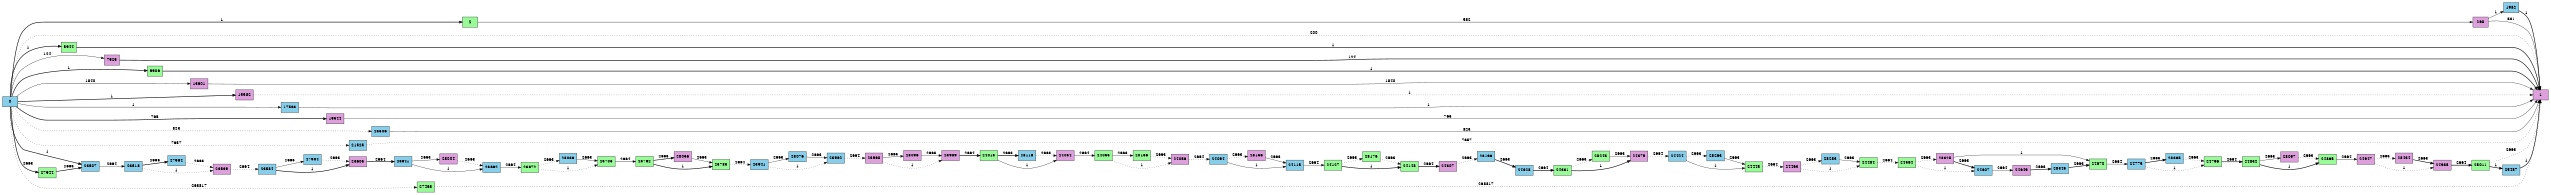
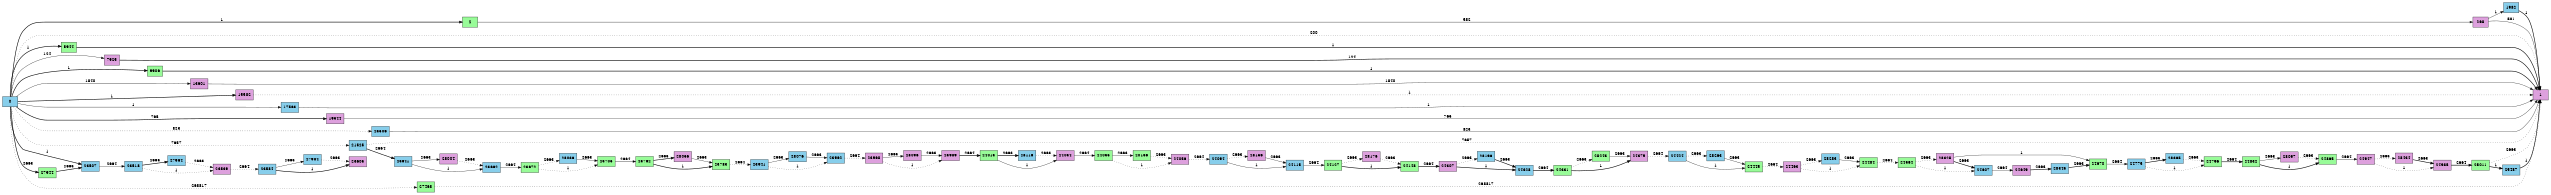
(1371, 157) -> (1371, 157)
(379, 162) -> (379, 153)
none -> (1485, 169)
